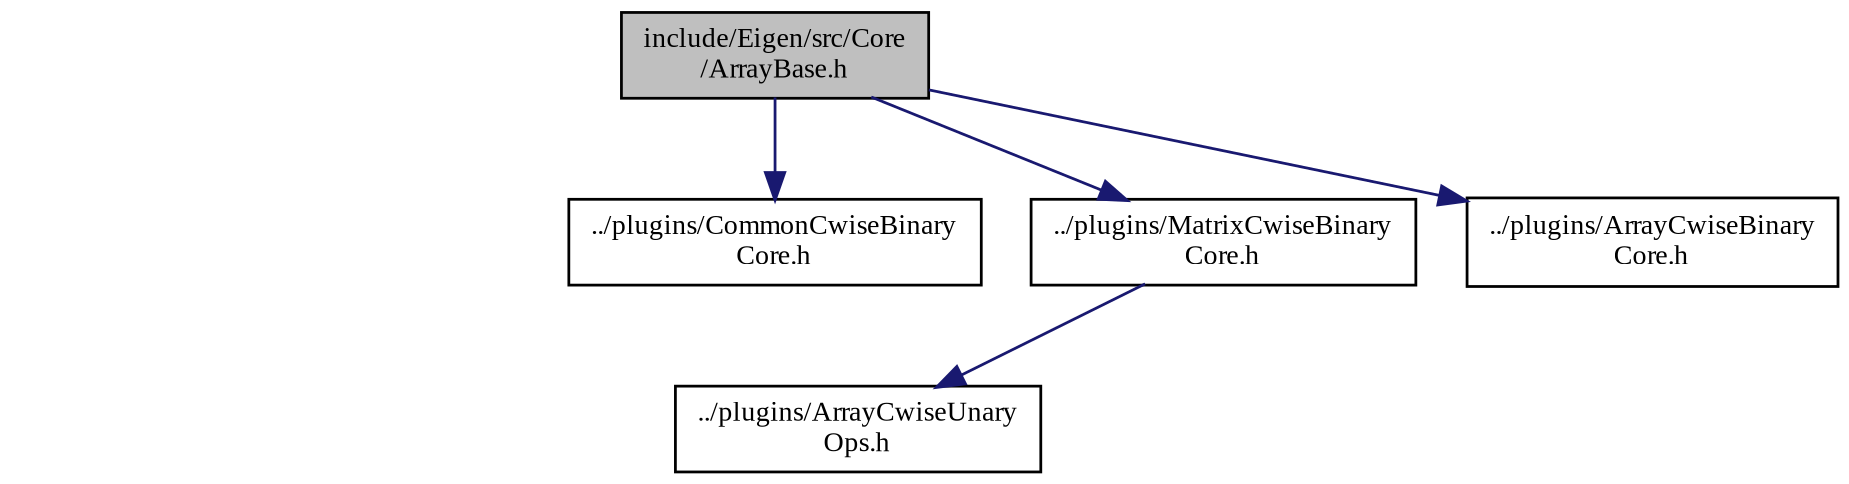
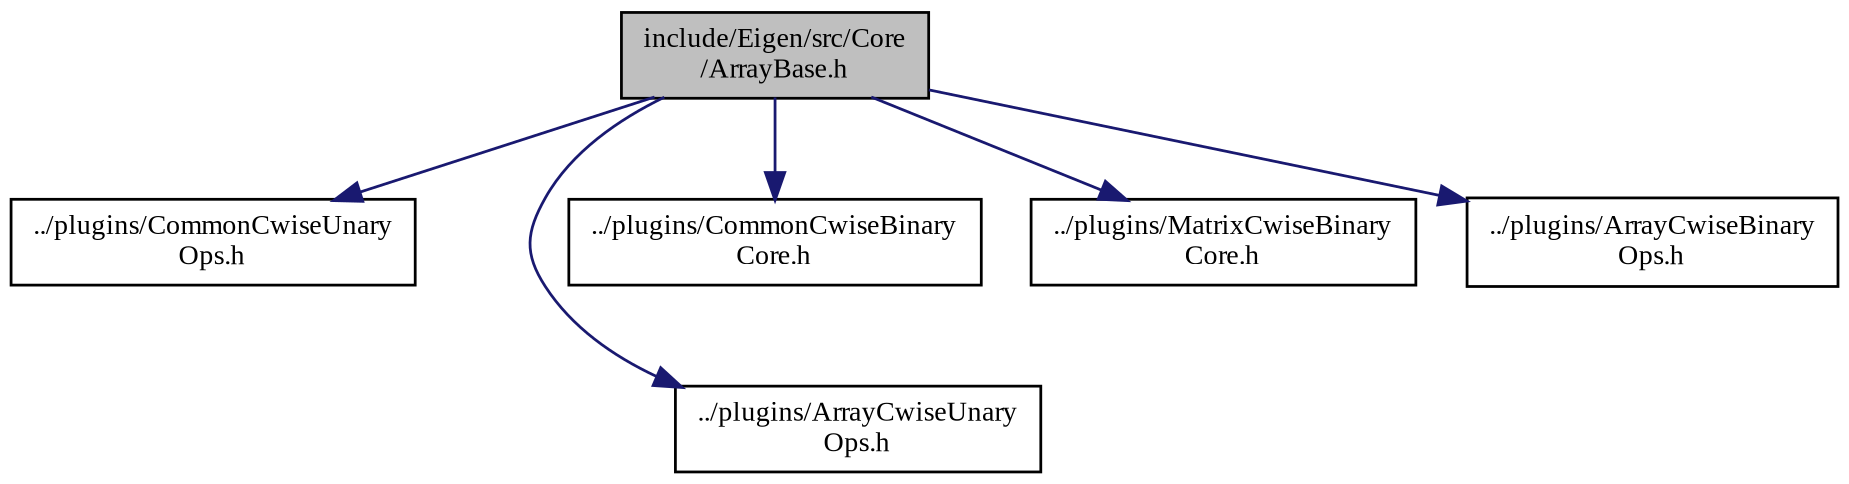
none -> (213, 242)
(1653, 242) -> (1653, 242)
(1053, 329) -> (531, 236)
